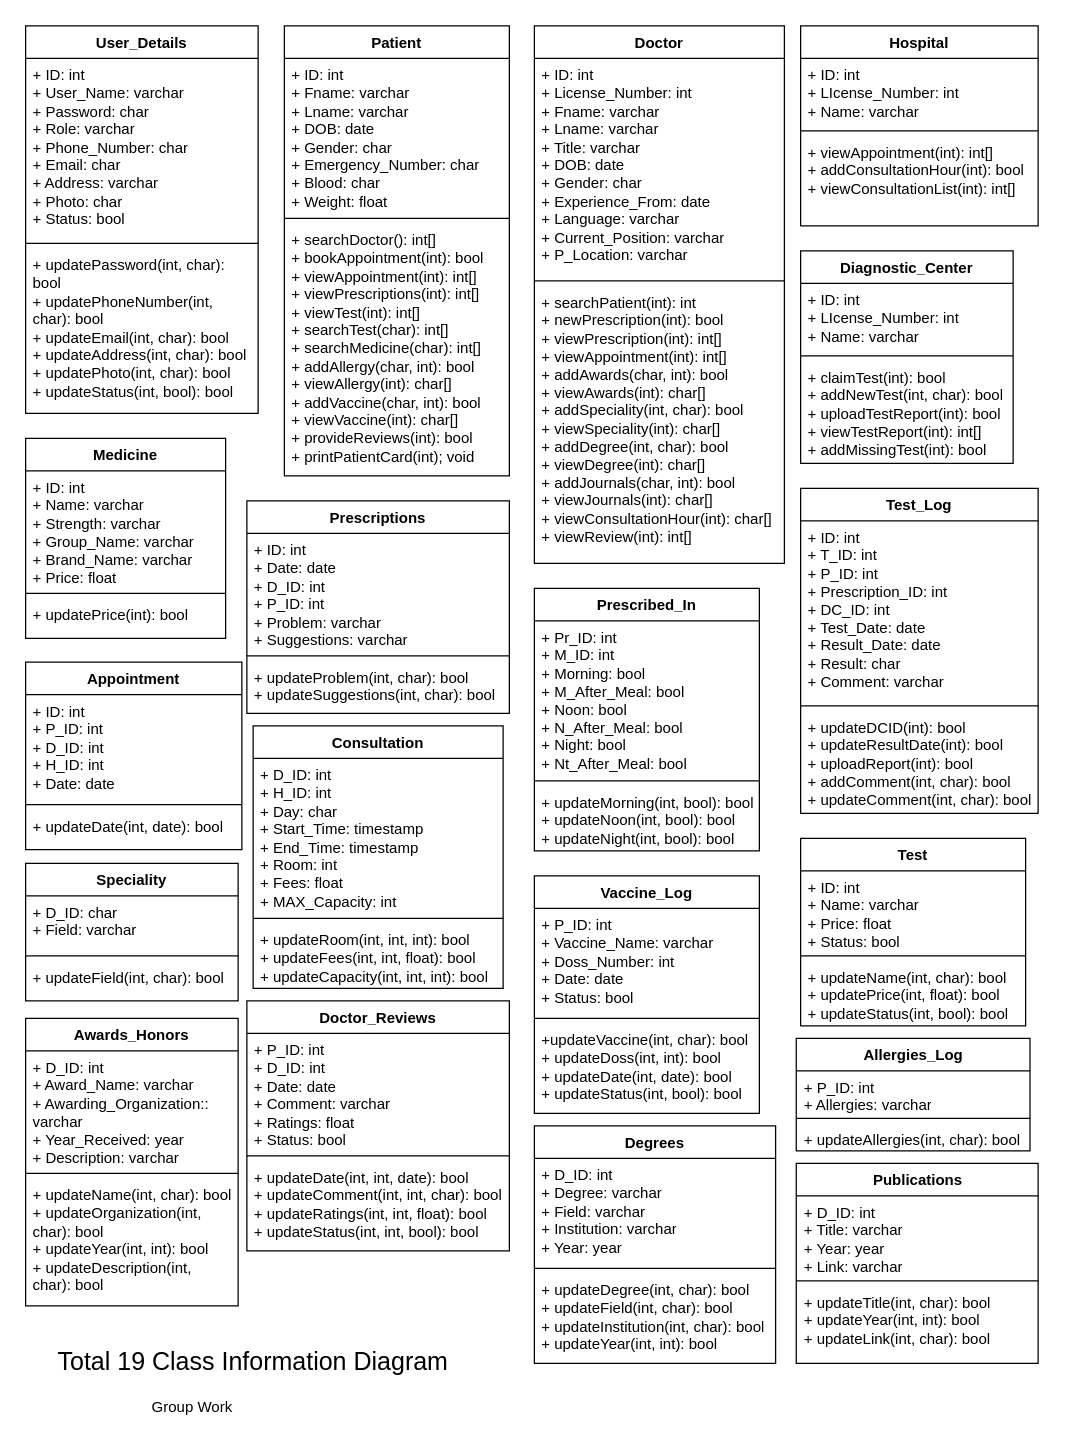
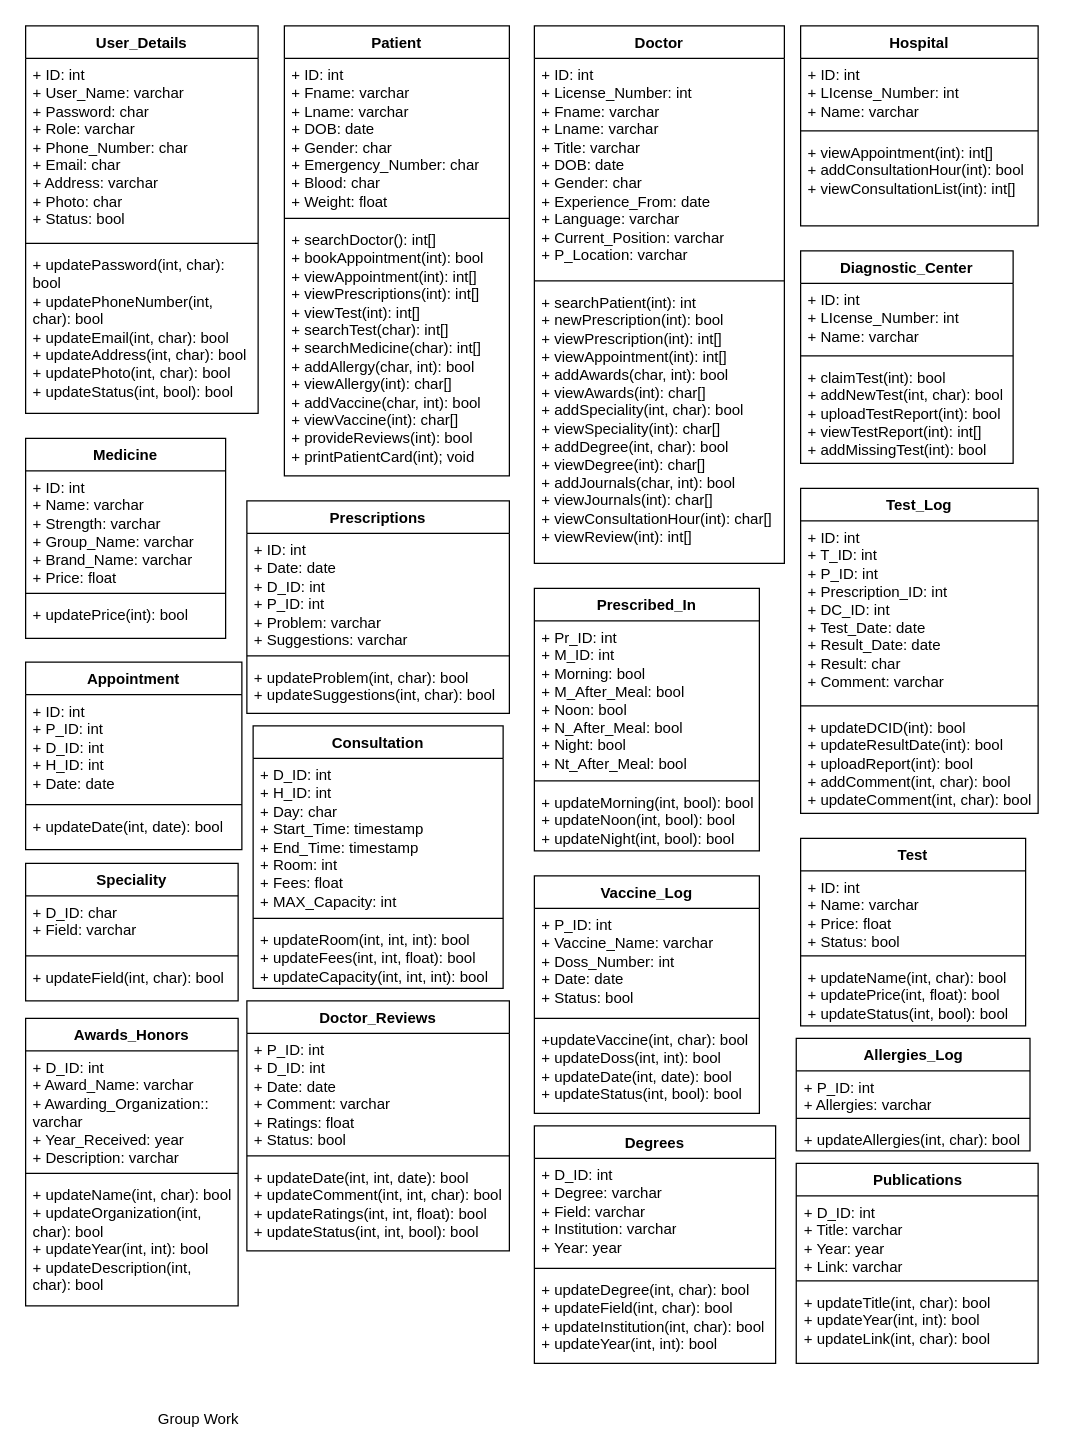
(257, 1357) -> none
(193, 1407) -> (199, 1419)
